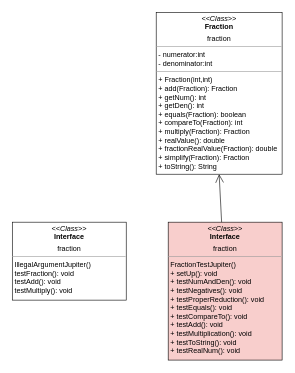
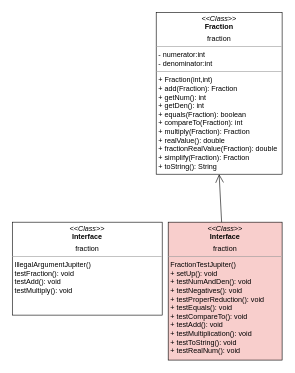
(69, 261) -> (87, 269)
